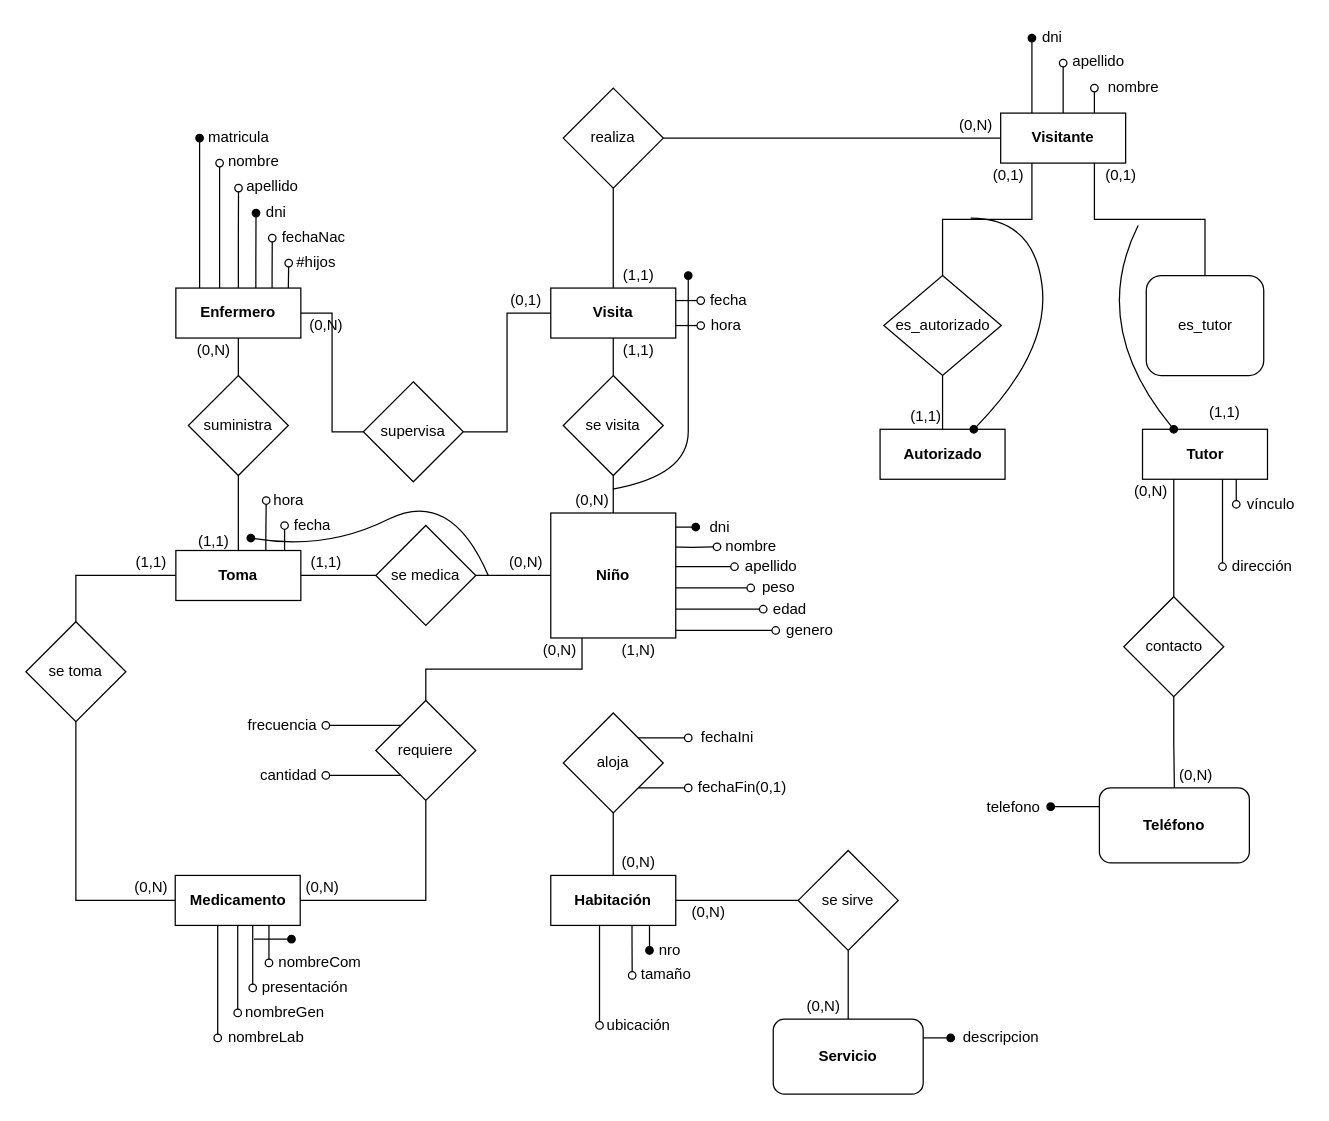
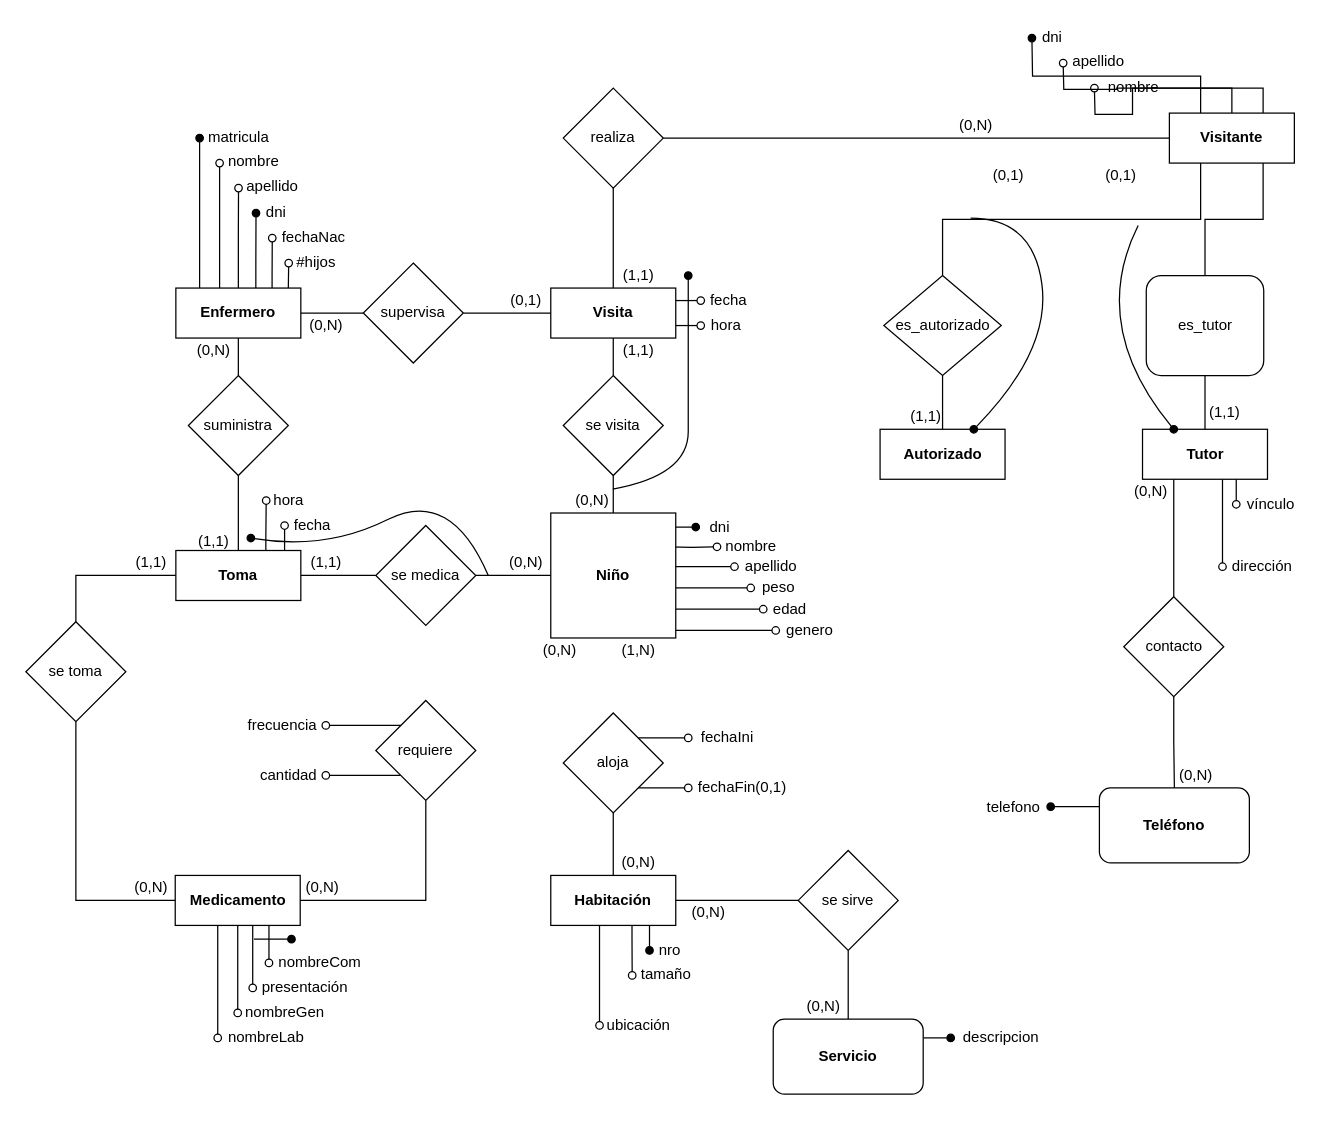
(1063, 138) -> (1232, 138)
none -> (1205, 402)
(413, 432) -> (413, 313)
(504, 669) -> none
